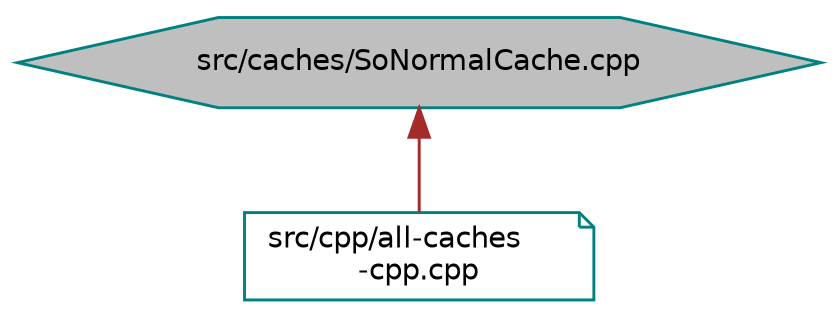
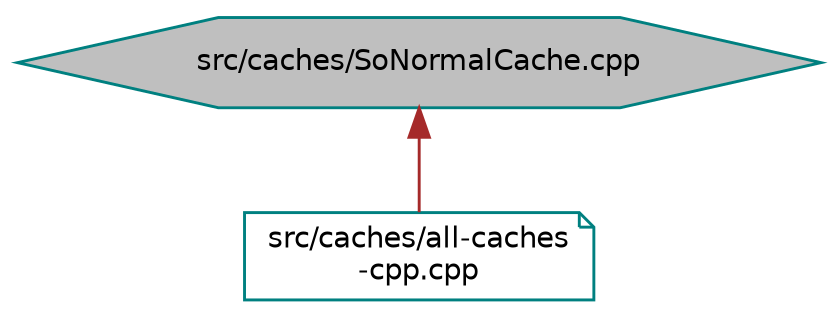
(419, 256) -> (419, 256)
